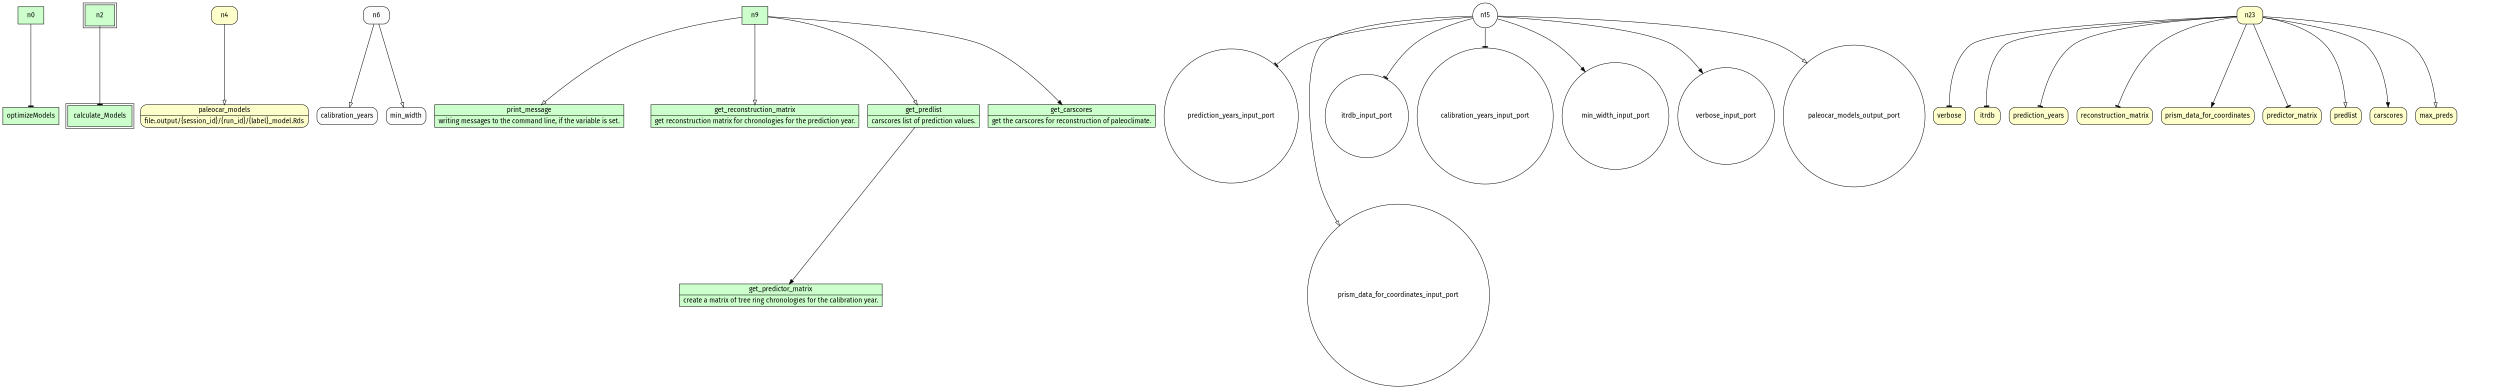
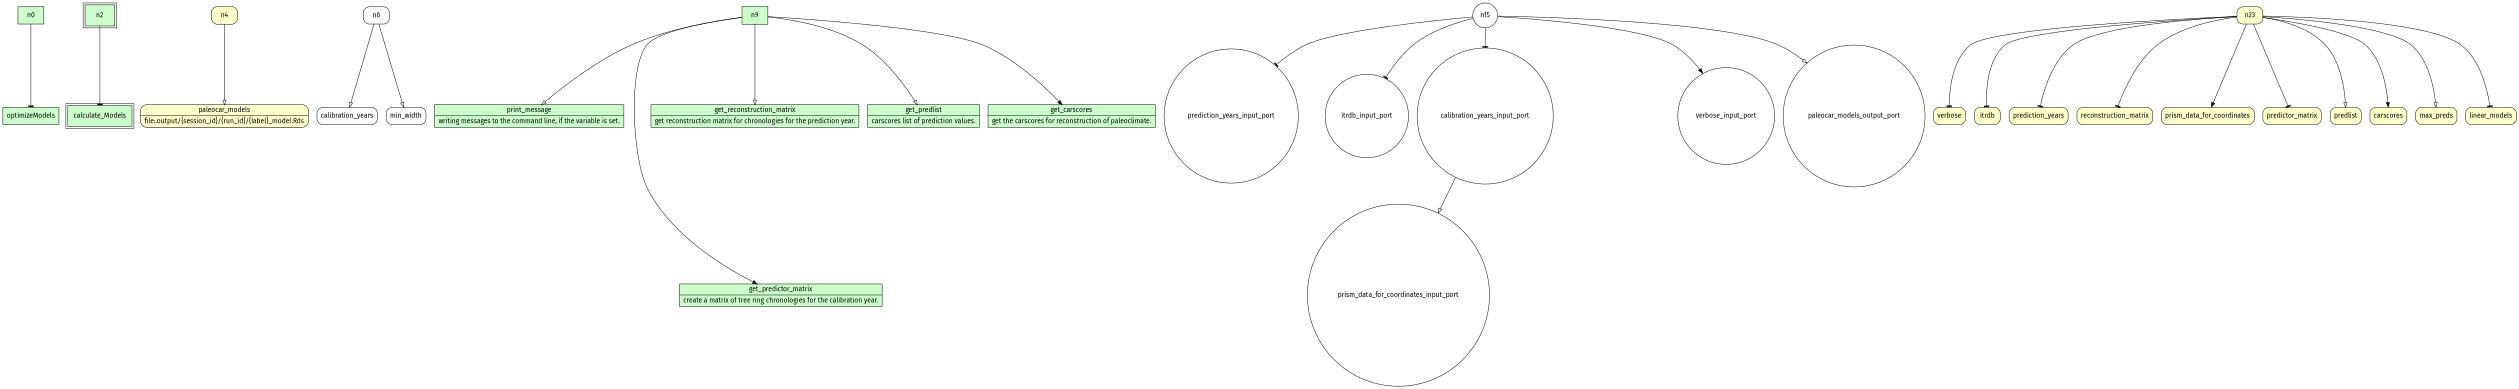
(1315, 57) -> (1448, 193)
(1616, 116) -> none
none -> (2491, 116)
(854, 204) -> (636, 138)
